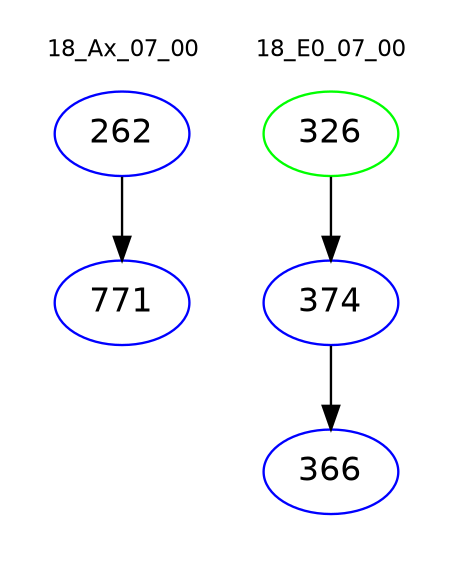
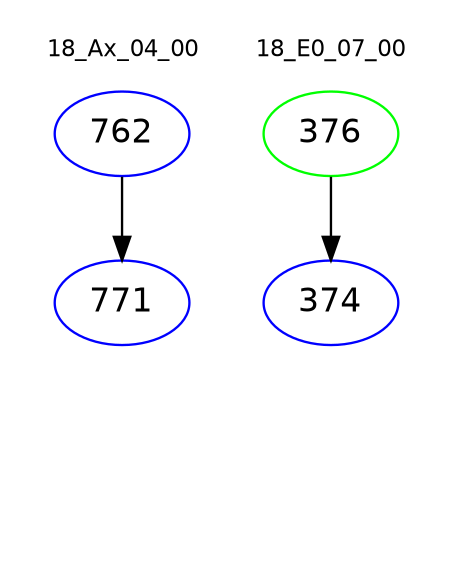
(123, 50) -> (123, 50)
(122, 134) -> (122, 134)
(331, 134) -> (331, 134)
(331, 472) -> none
